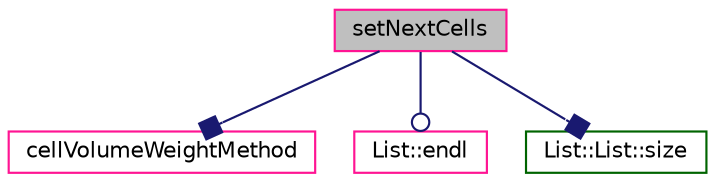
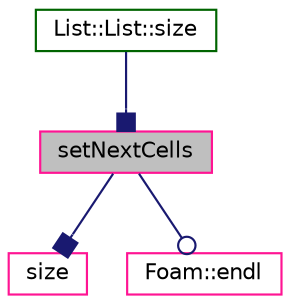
(509, 85) -> (126, 80)
(162, 152) -> (48, 274)
(421, 152) -> (204, 274)
